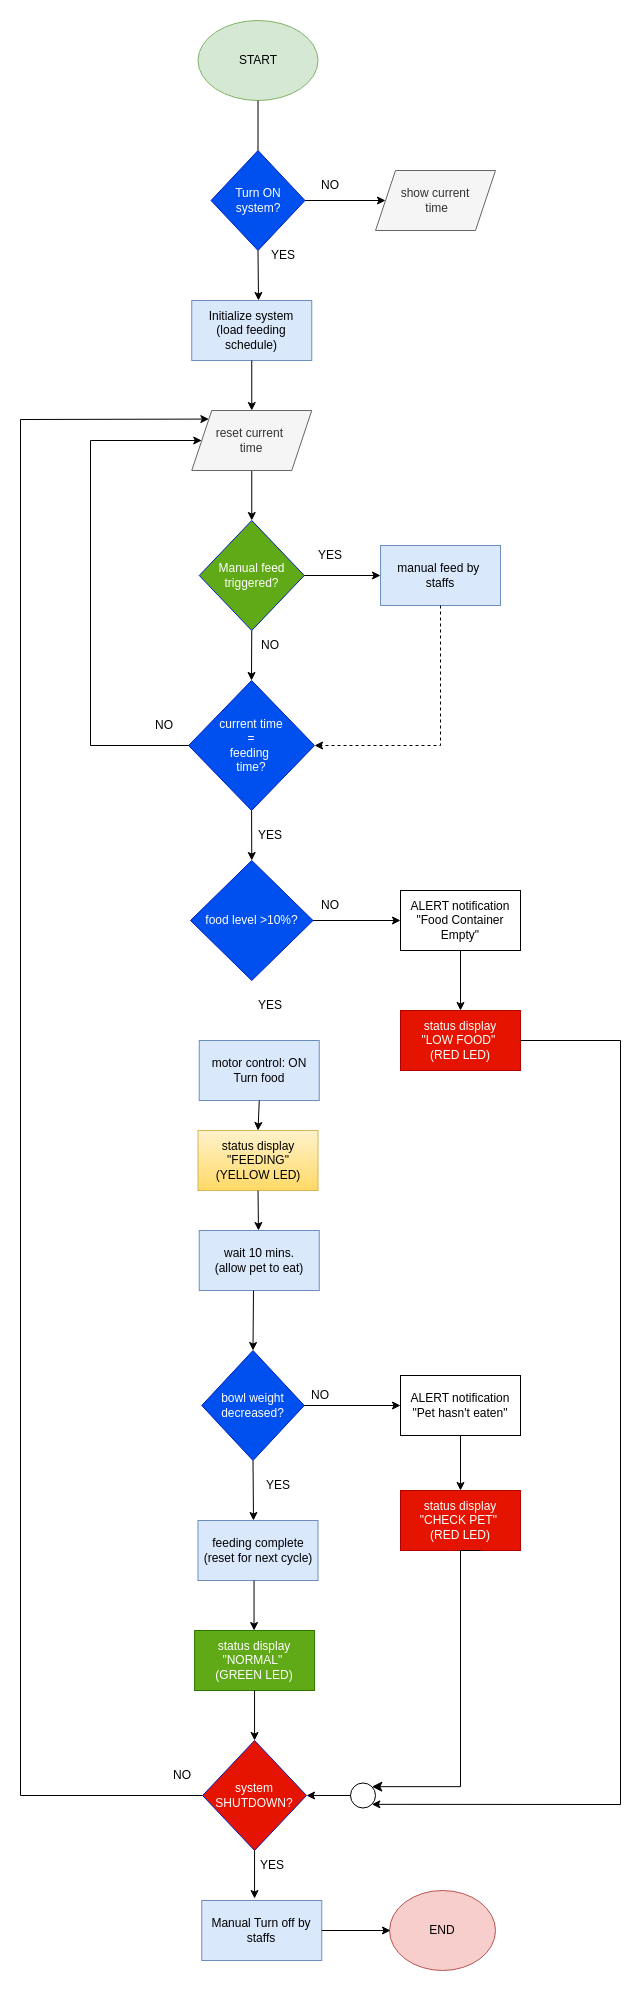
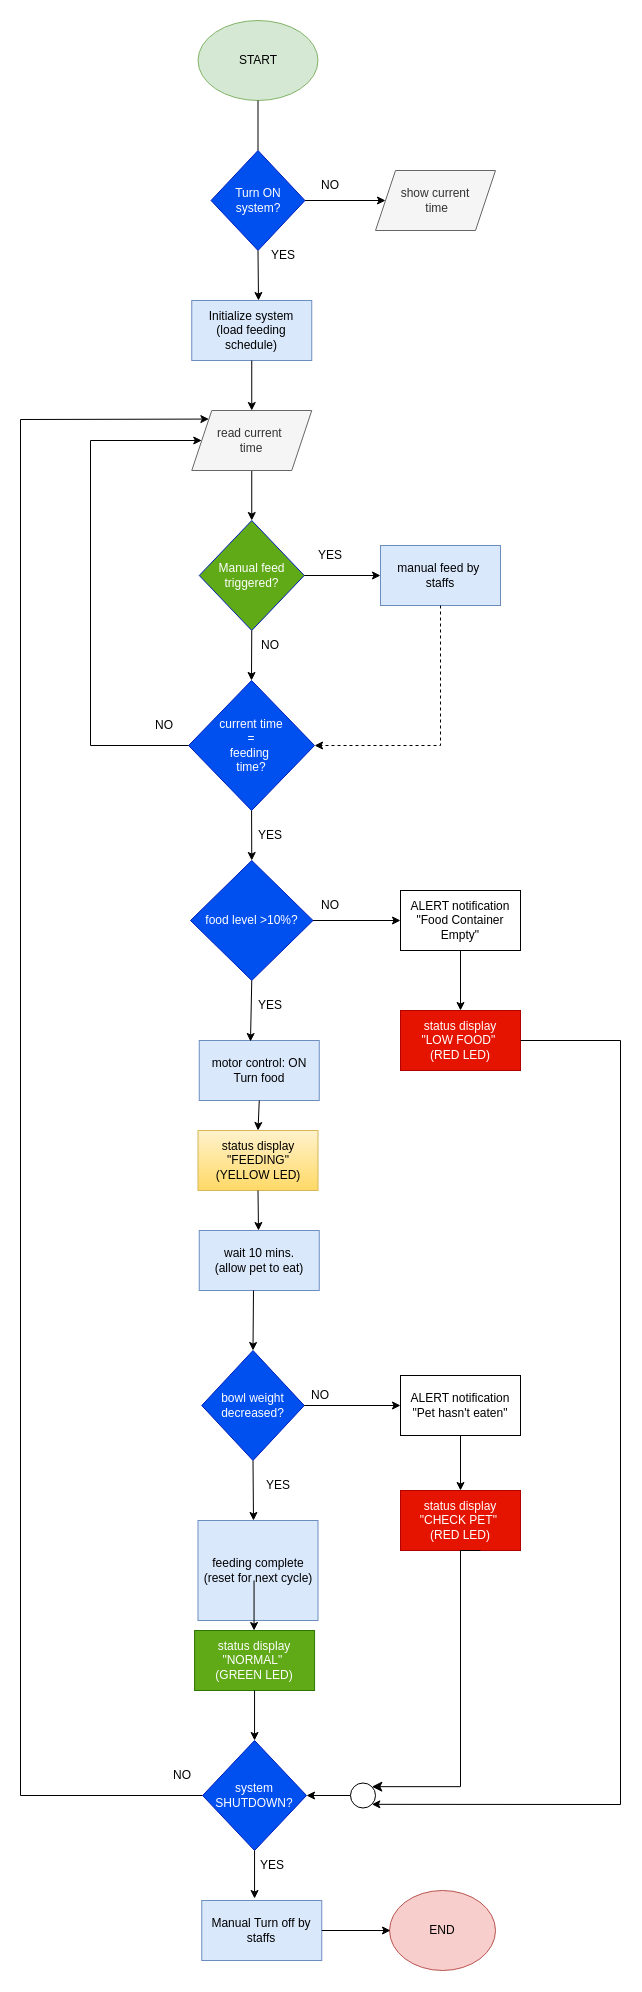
(252, 441) -> (252, 441)
none -> (251, 1008)
(258, 1551) -> (258, 1571)
(255, 1796) -> (255, 1796)
